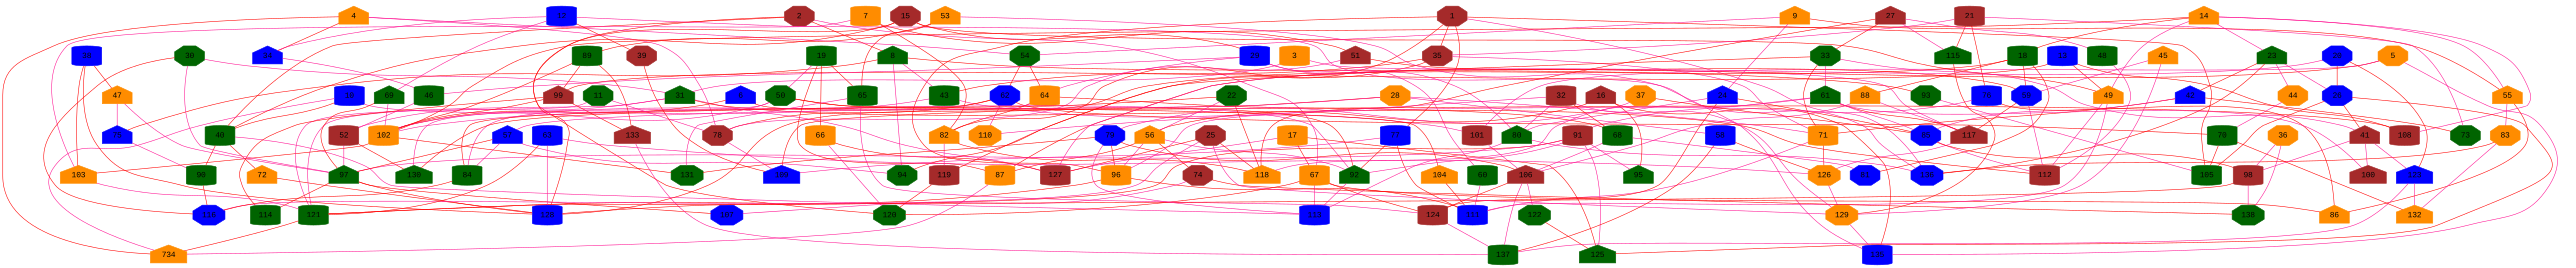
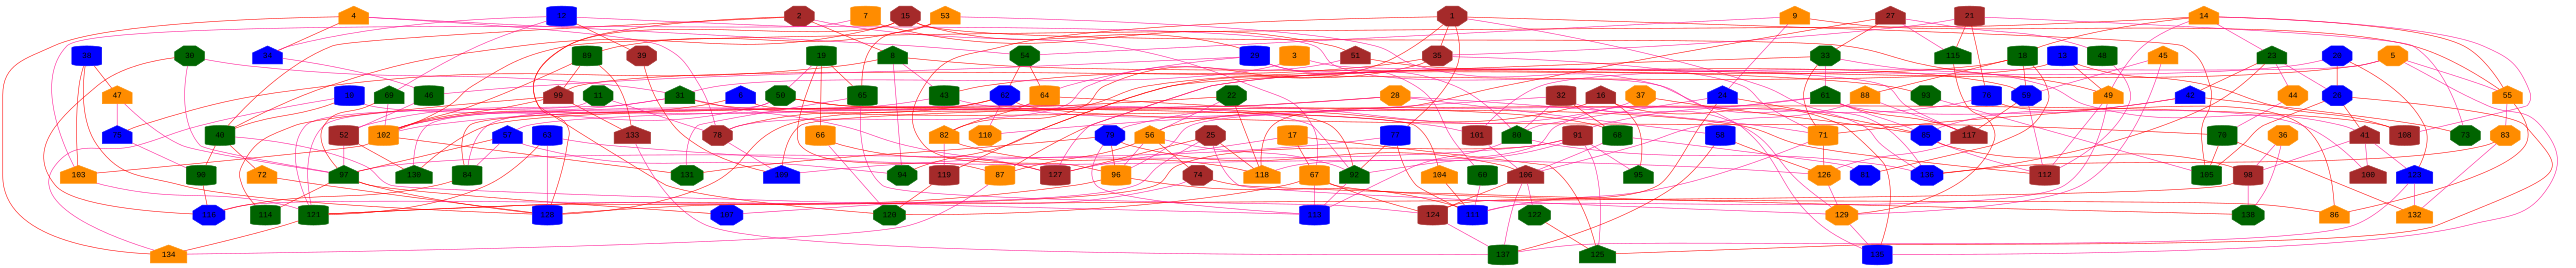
(2446, 40) -> (2446, 40)
(932, 56) -> none
none -> (2452, 75)
(169, 255) -> (169, 255)
